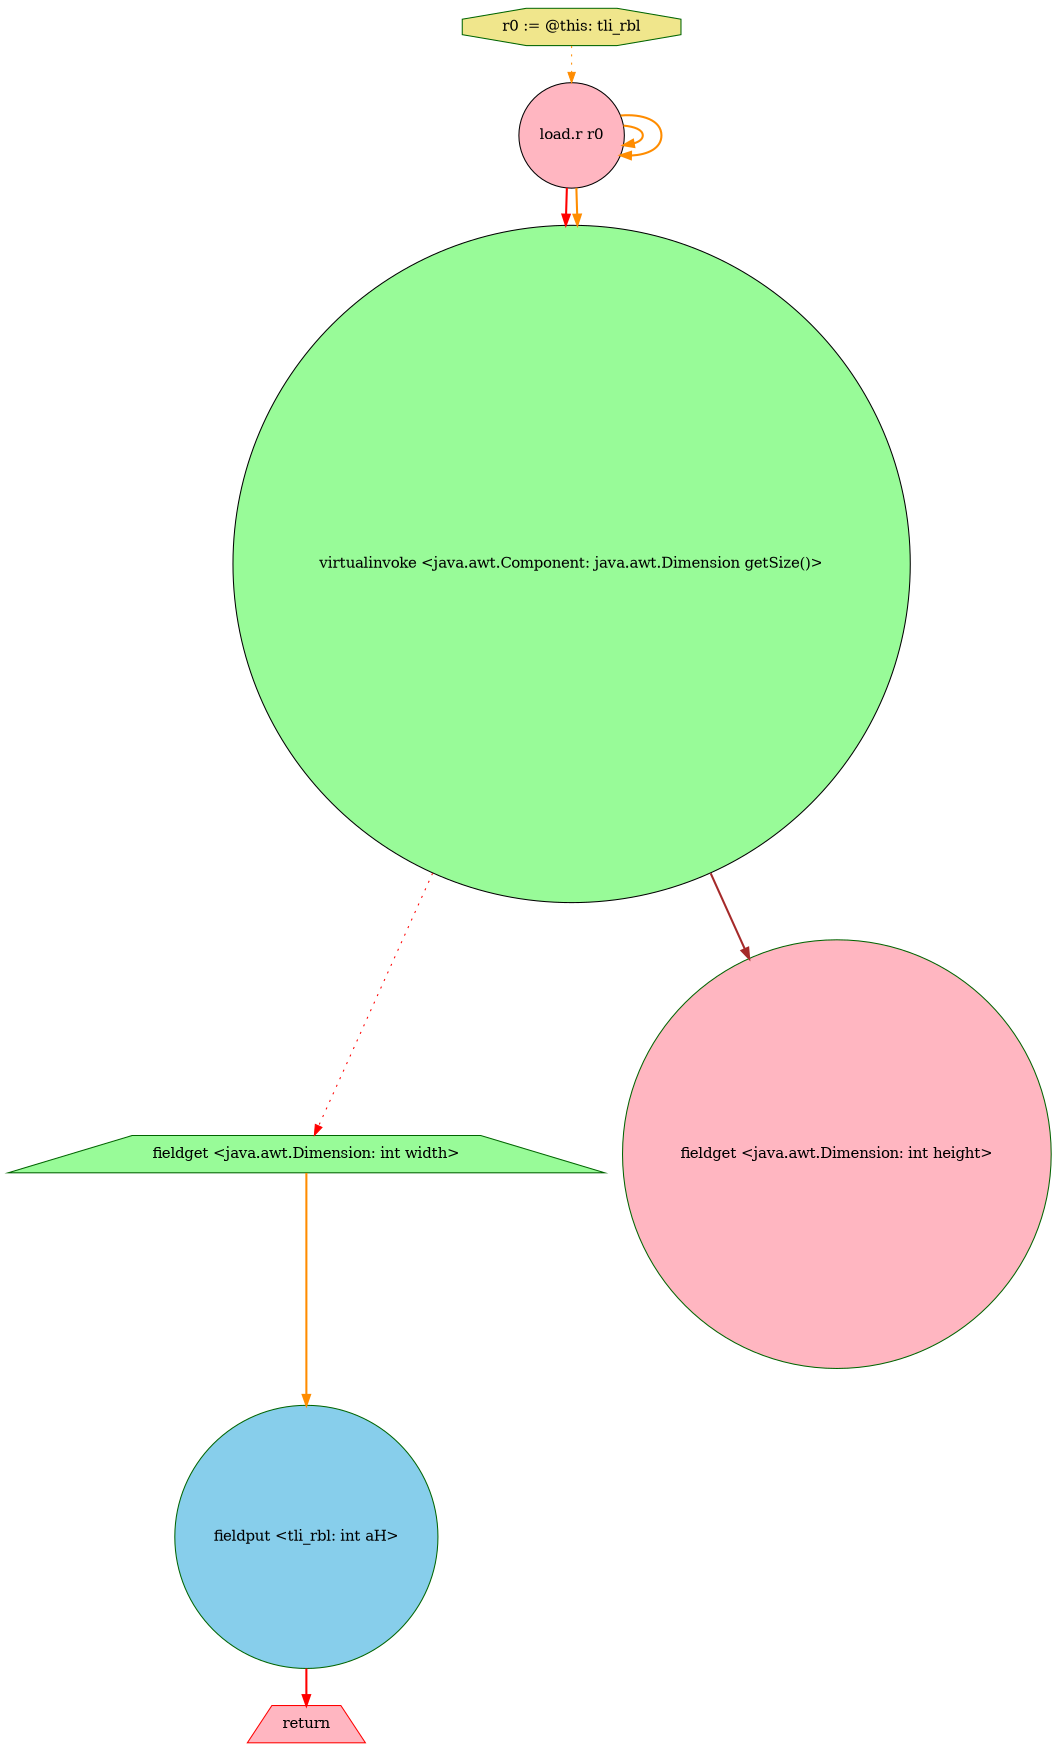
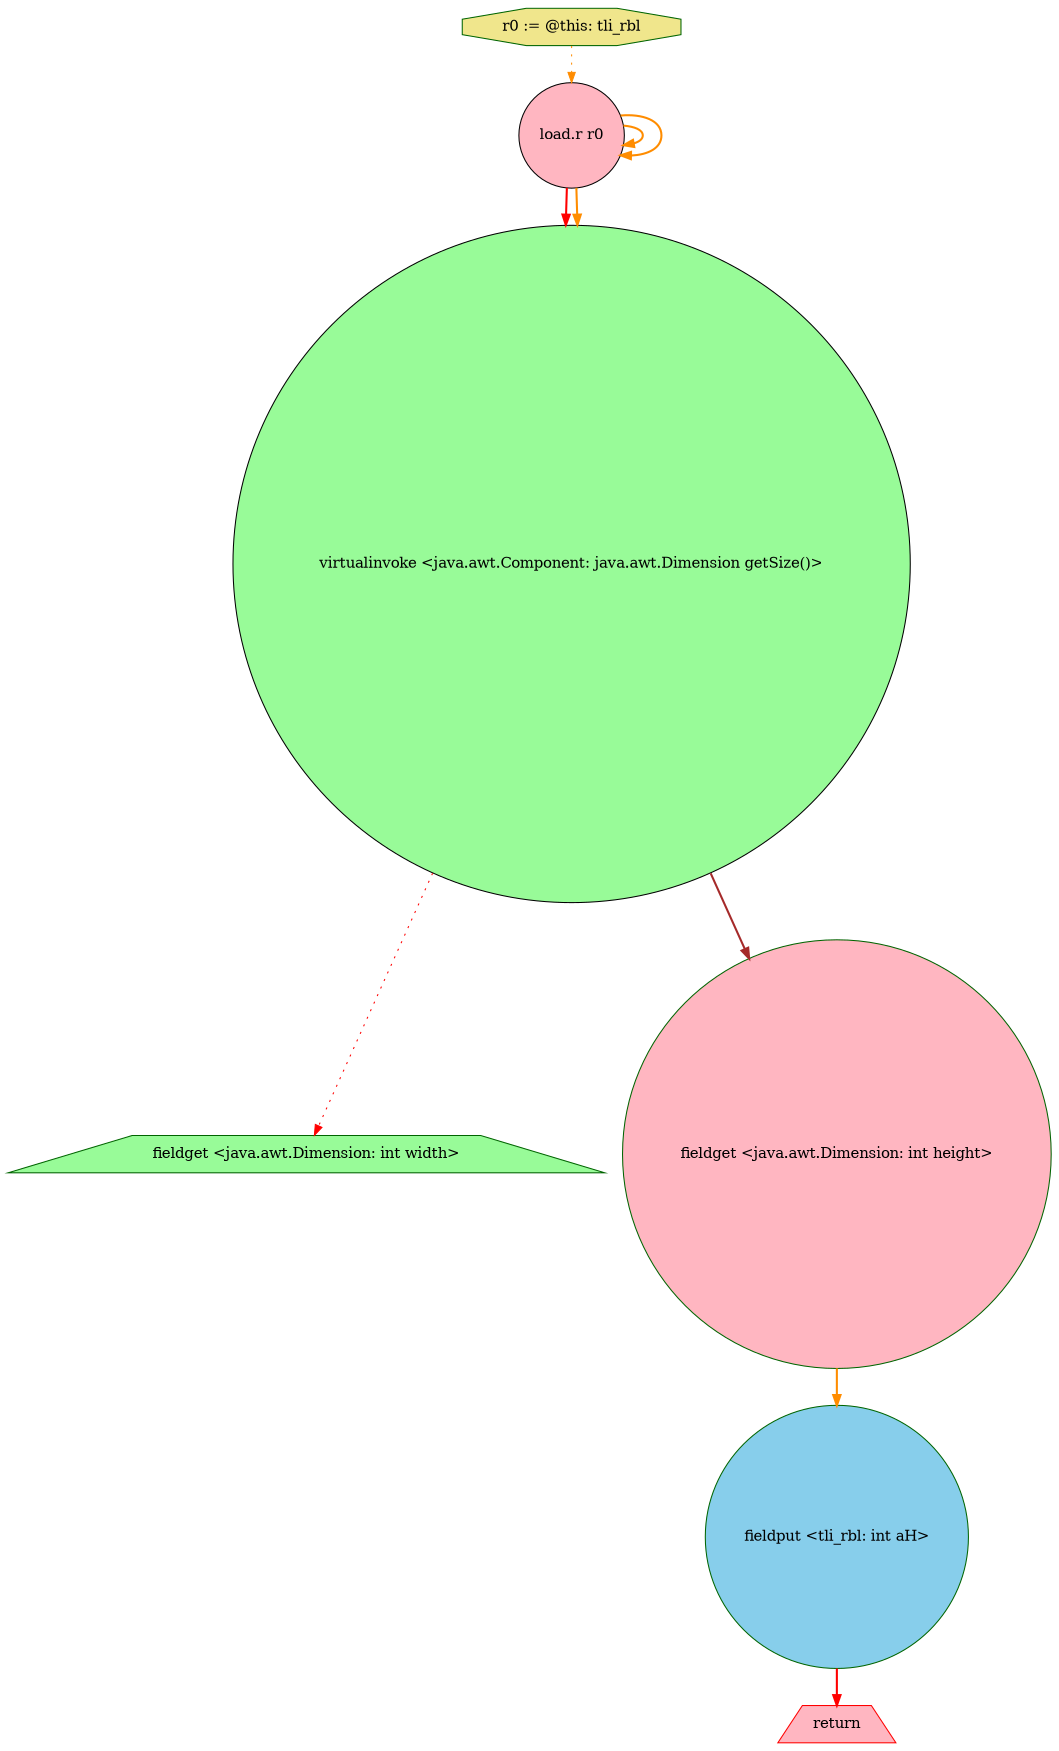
(306, 1284) -> (837, 1382)
